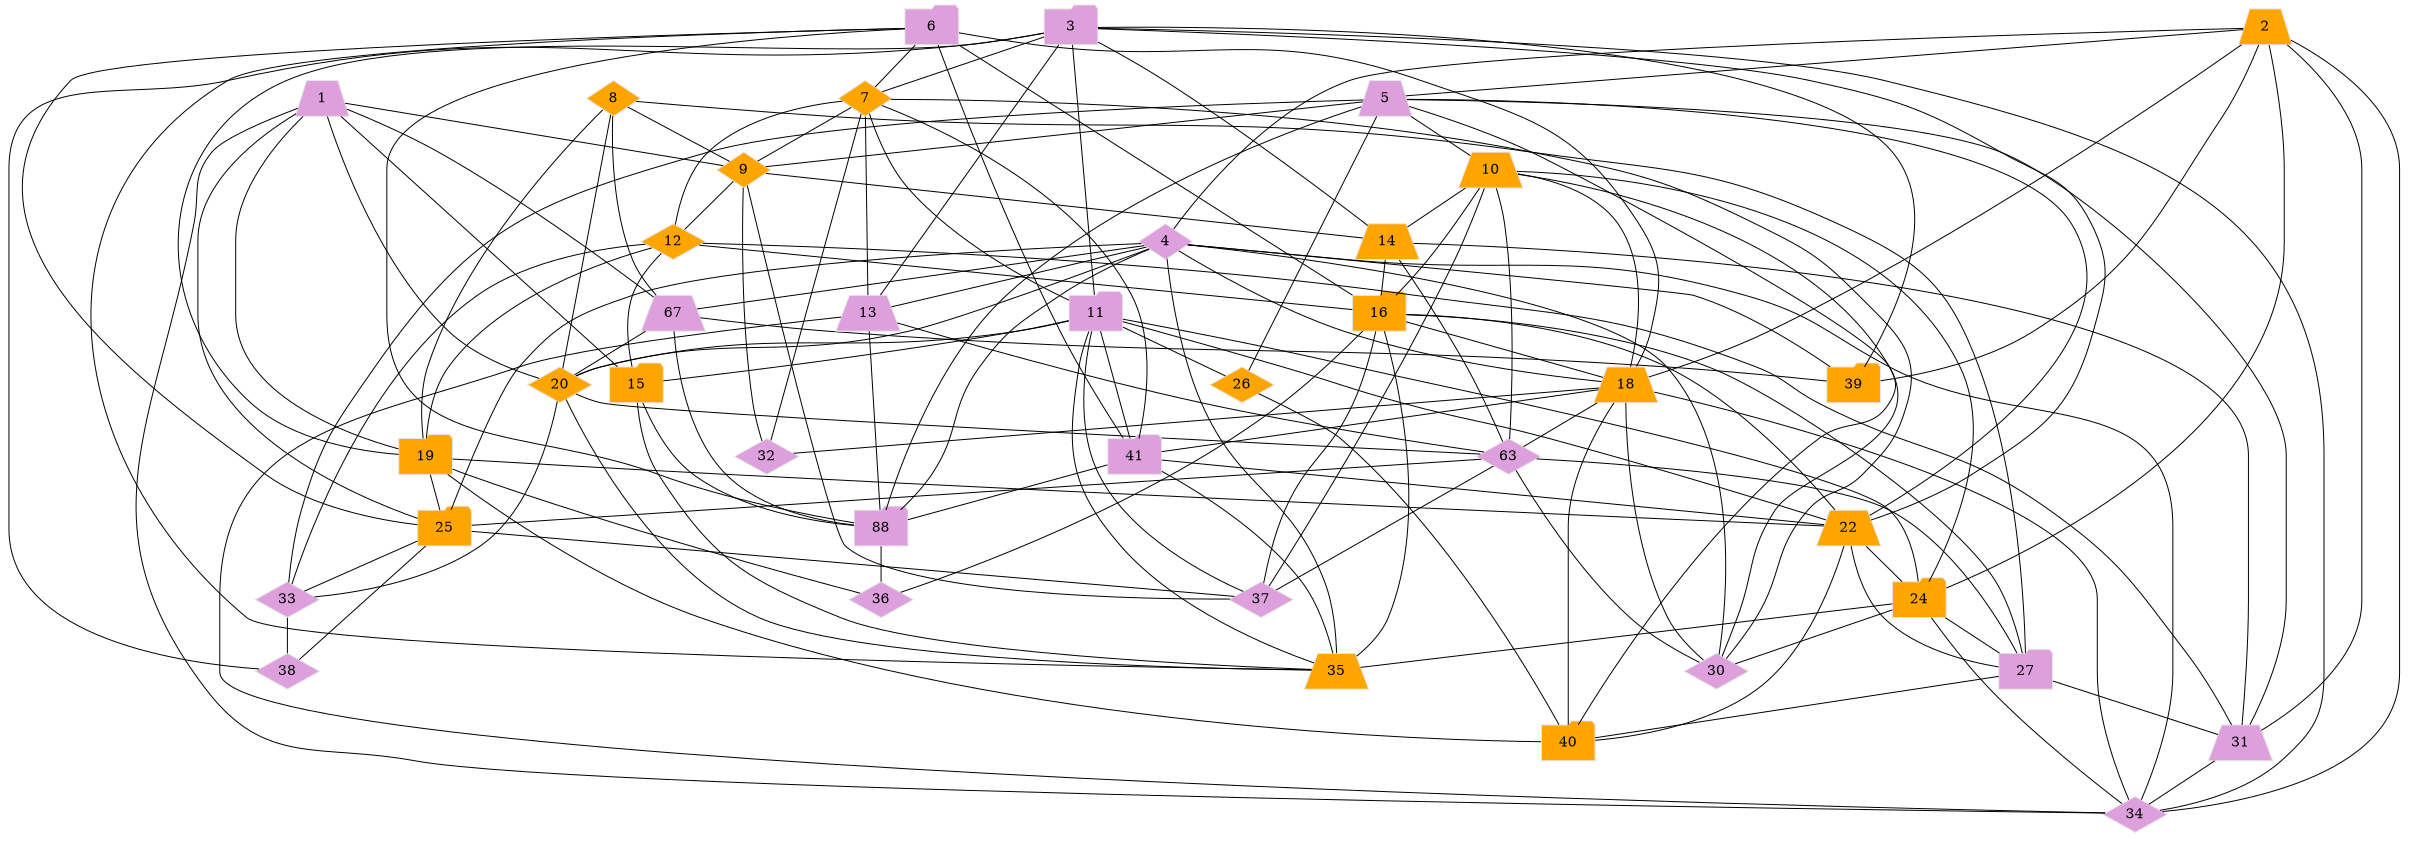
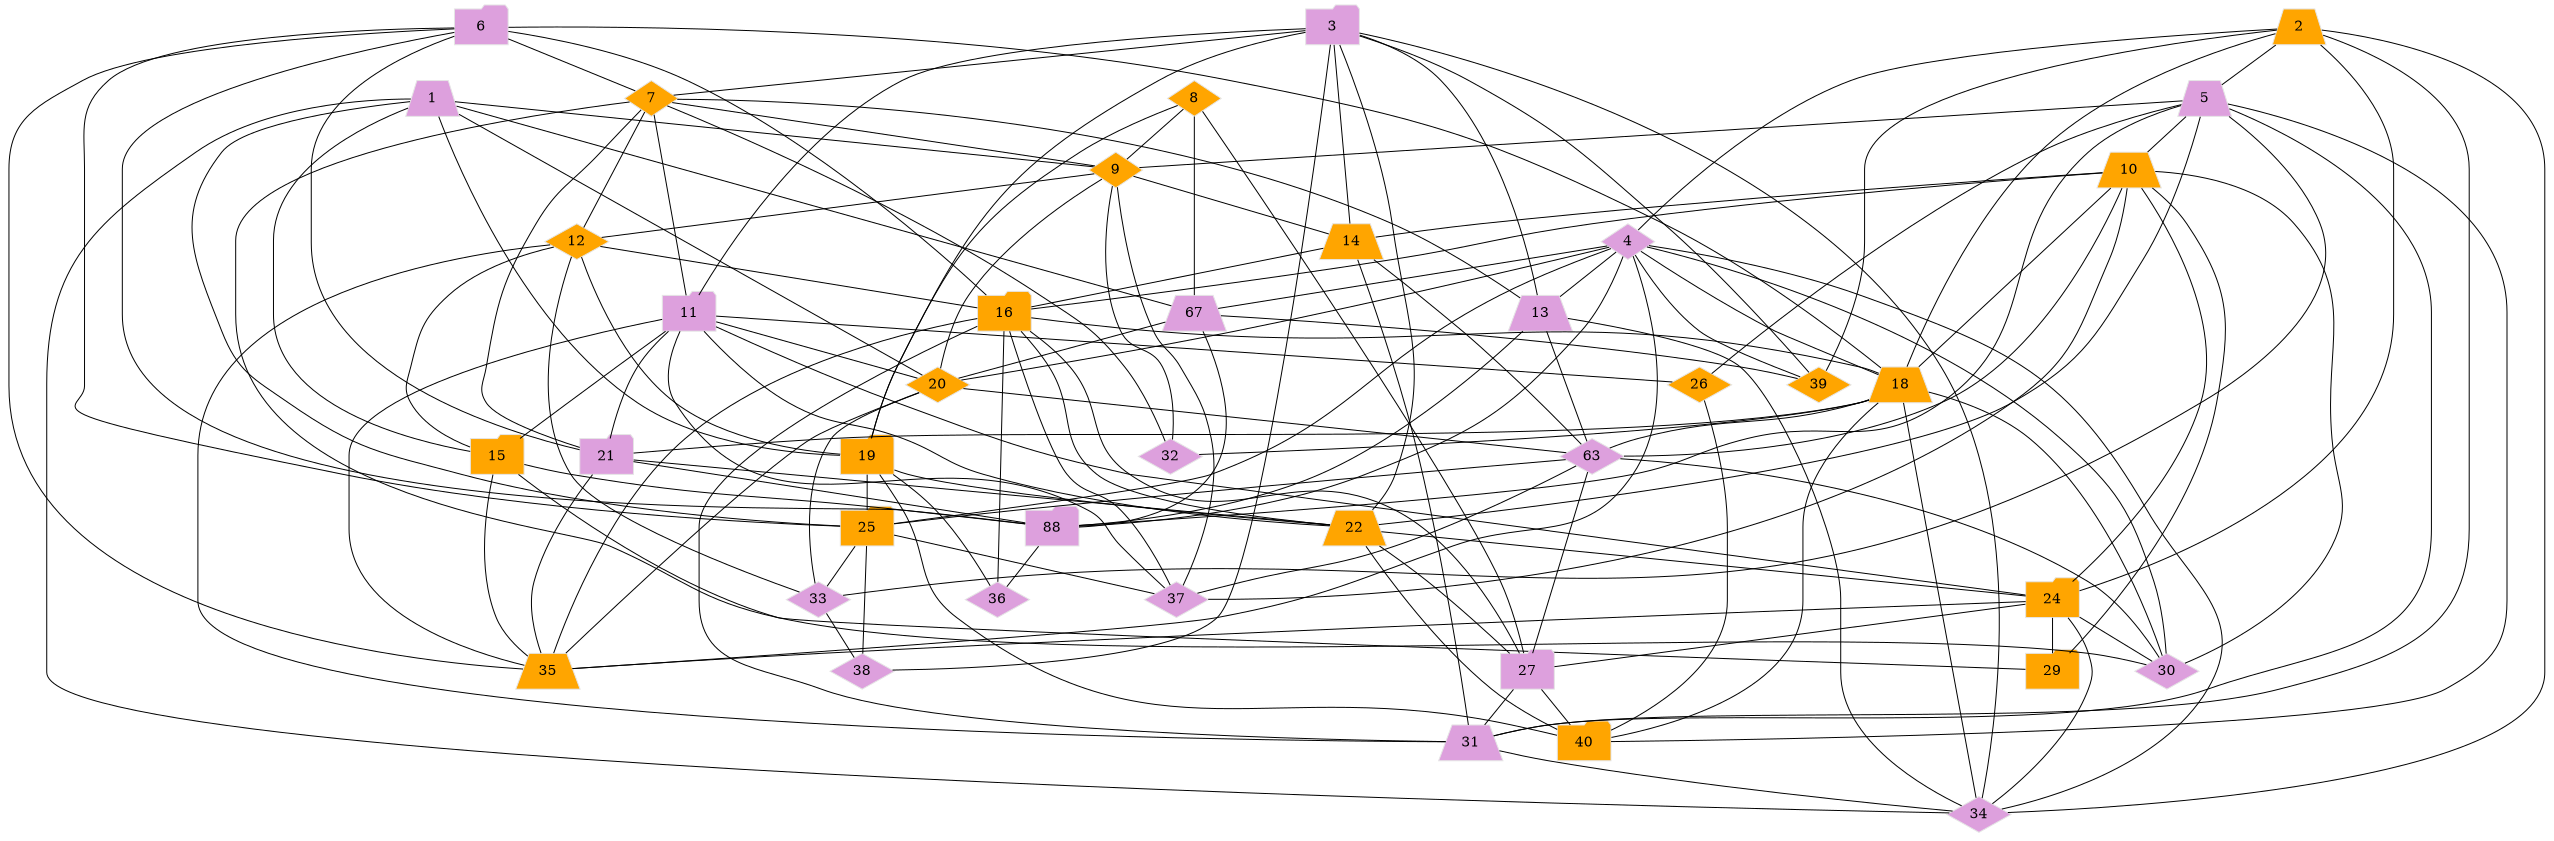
(588, 235) -> (1005, 253)
(1854, 385) -> (1819, 385)
(1135, 456) -> (607, 456)
none -> (2053, 671)
none -> (840, 694)
